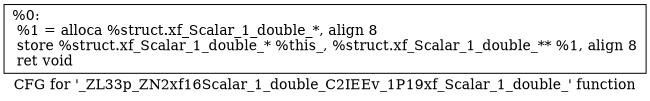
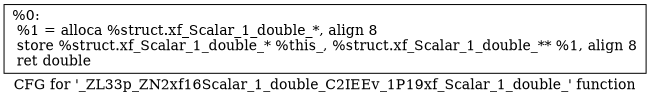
(43, 61) -> (52, 61)
